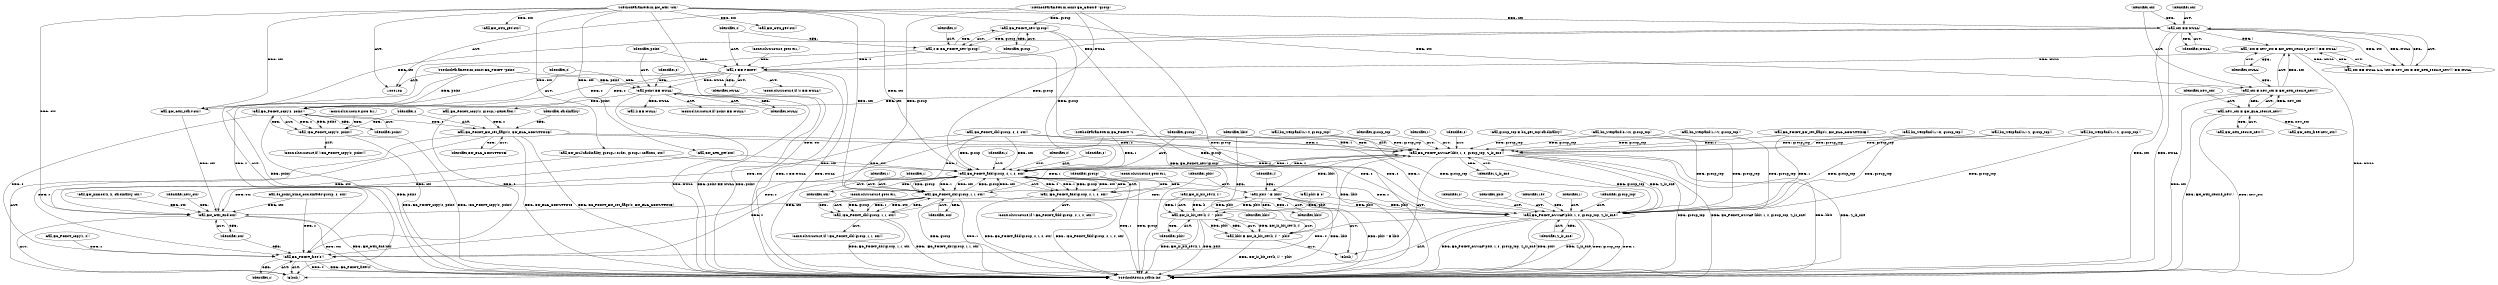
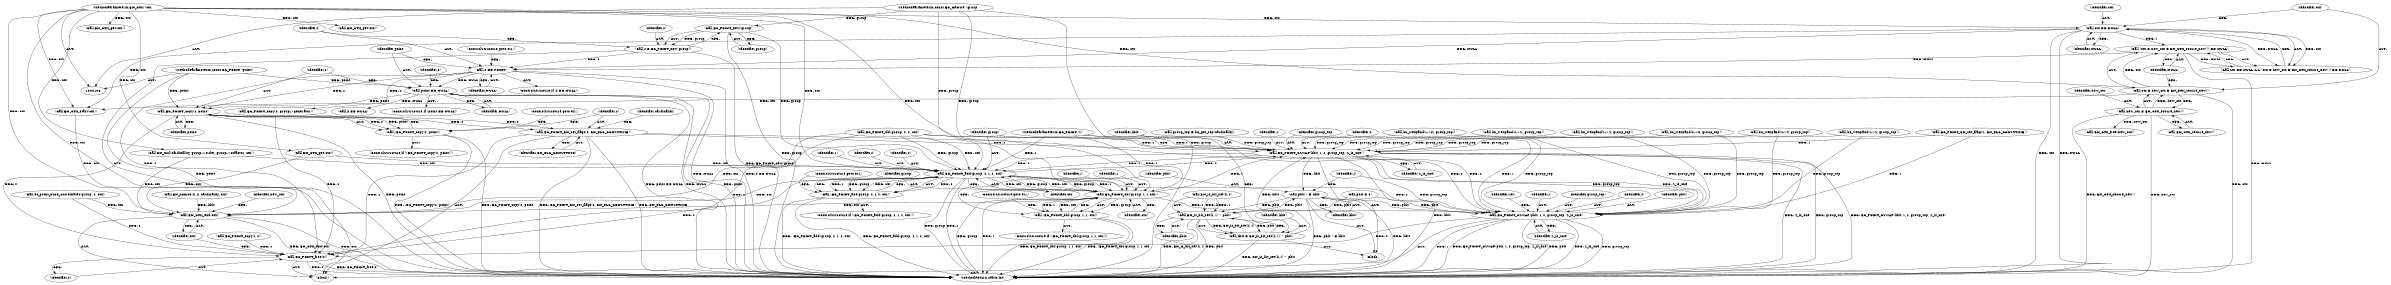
(2250, 112) -> (2151, 112)
(1696, 153) -> (1416, 197)
(1878, 174) -> (1682, 174)
(178, 205) -> (206, 205)
